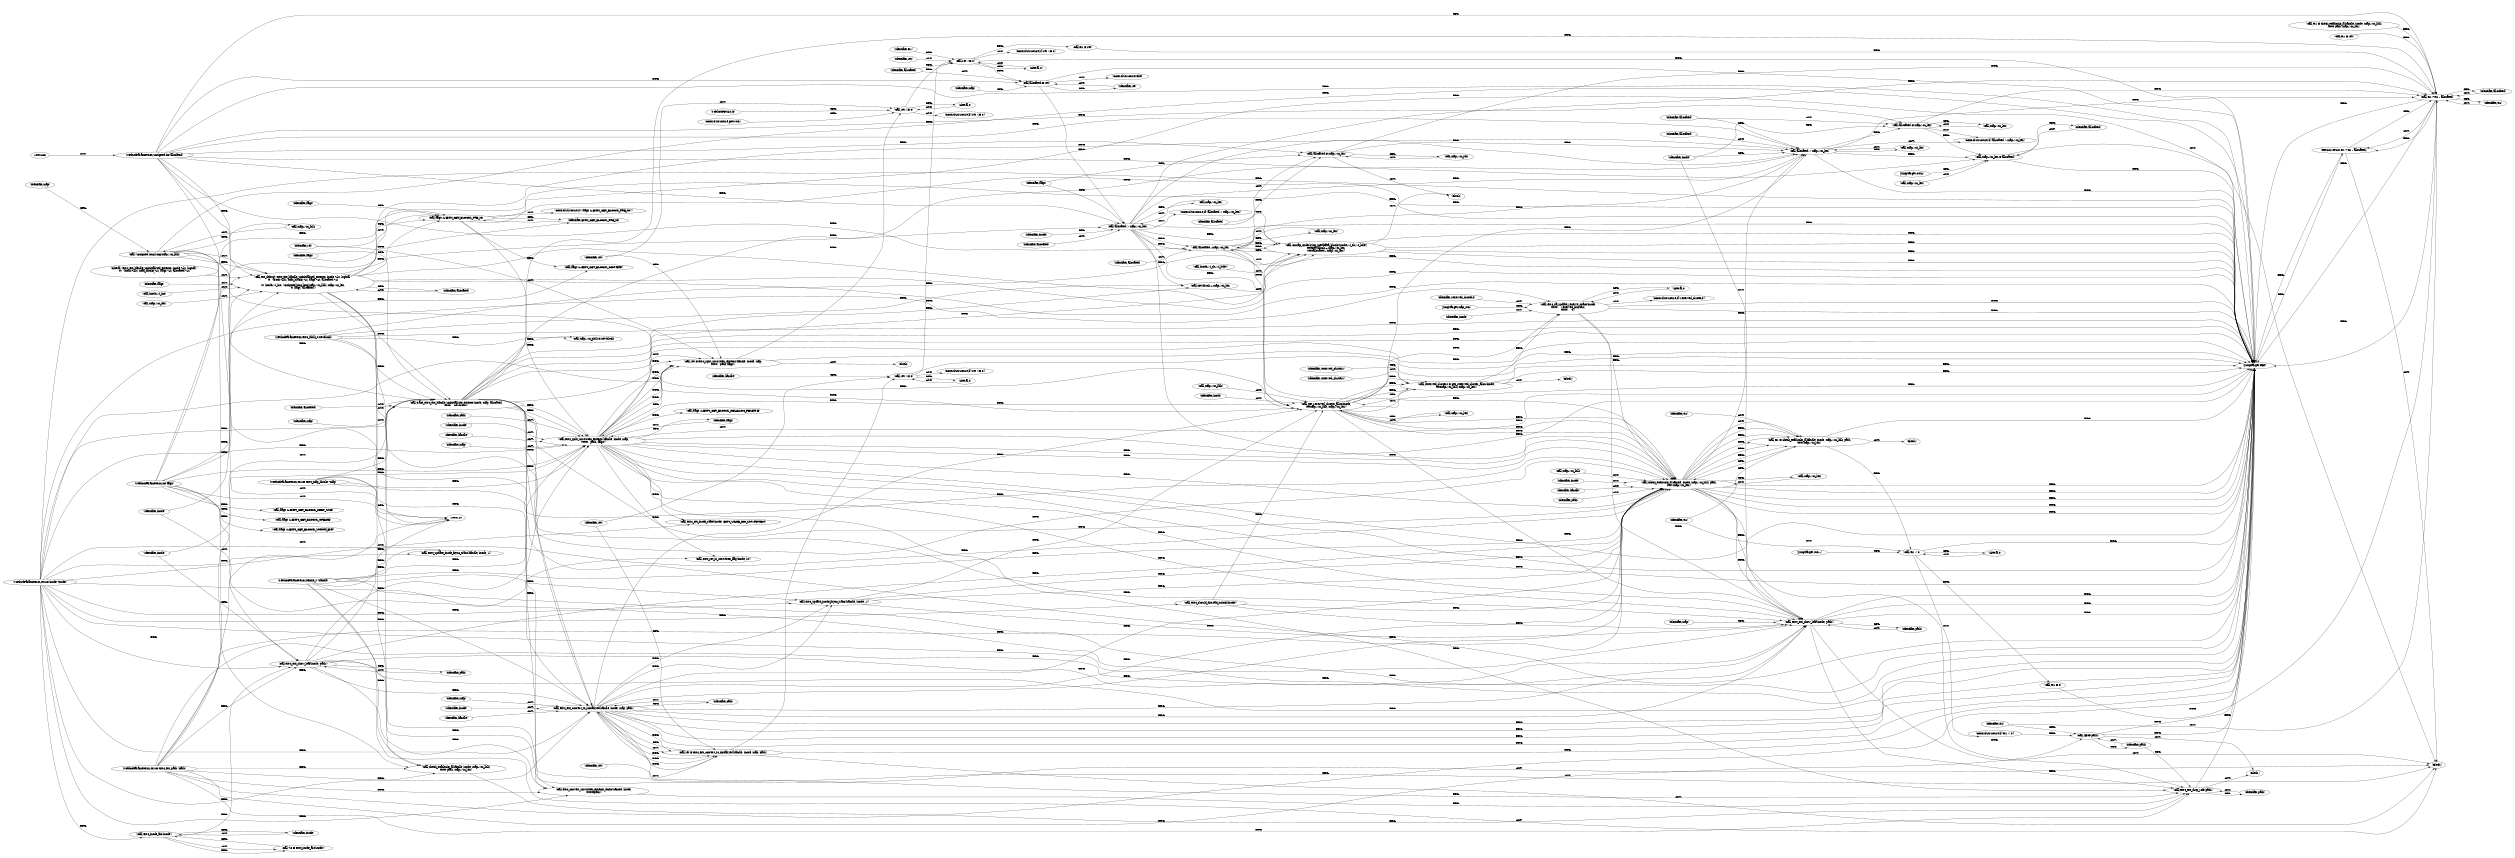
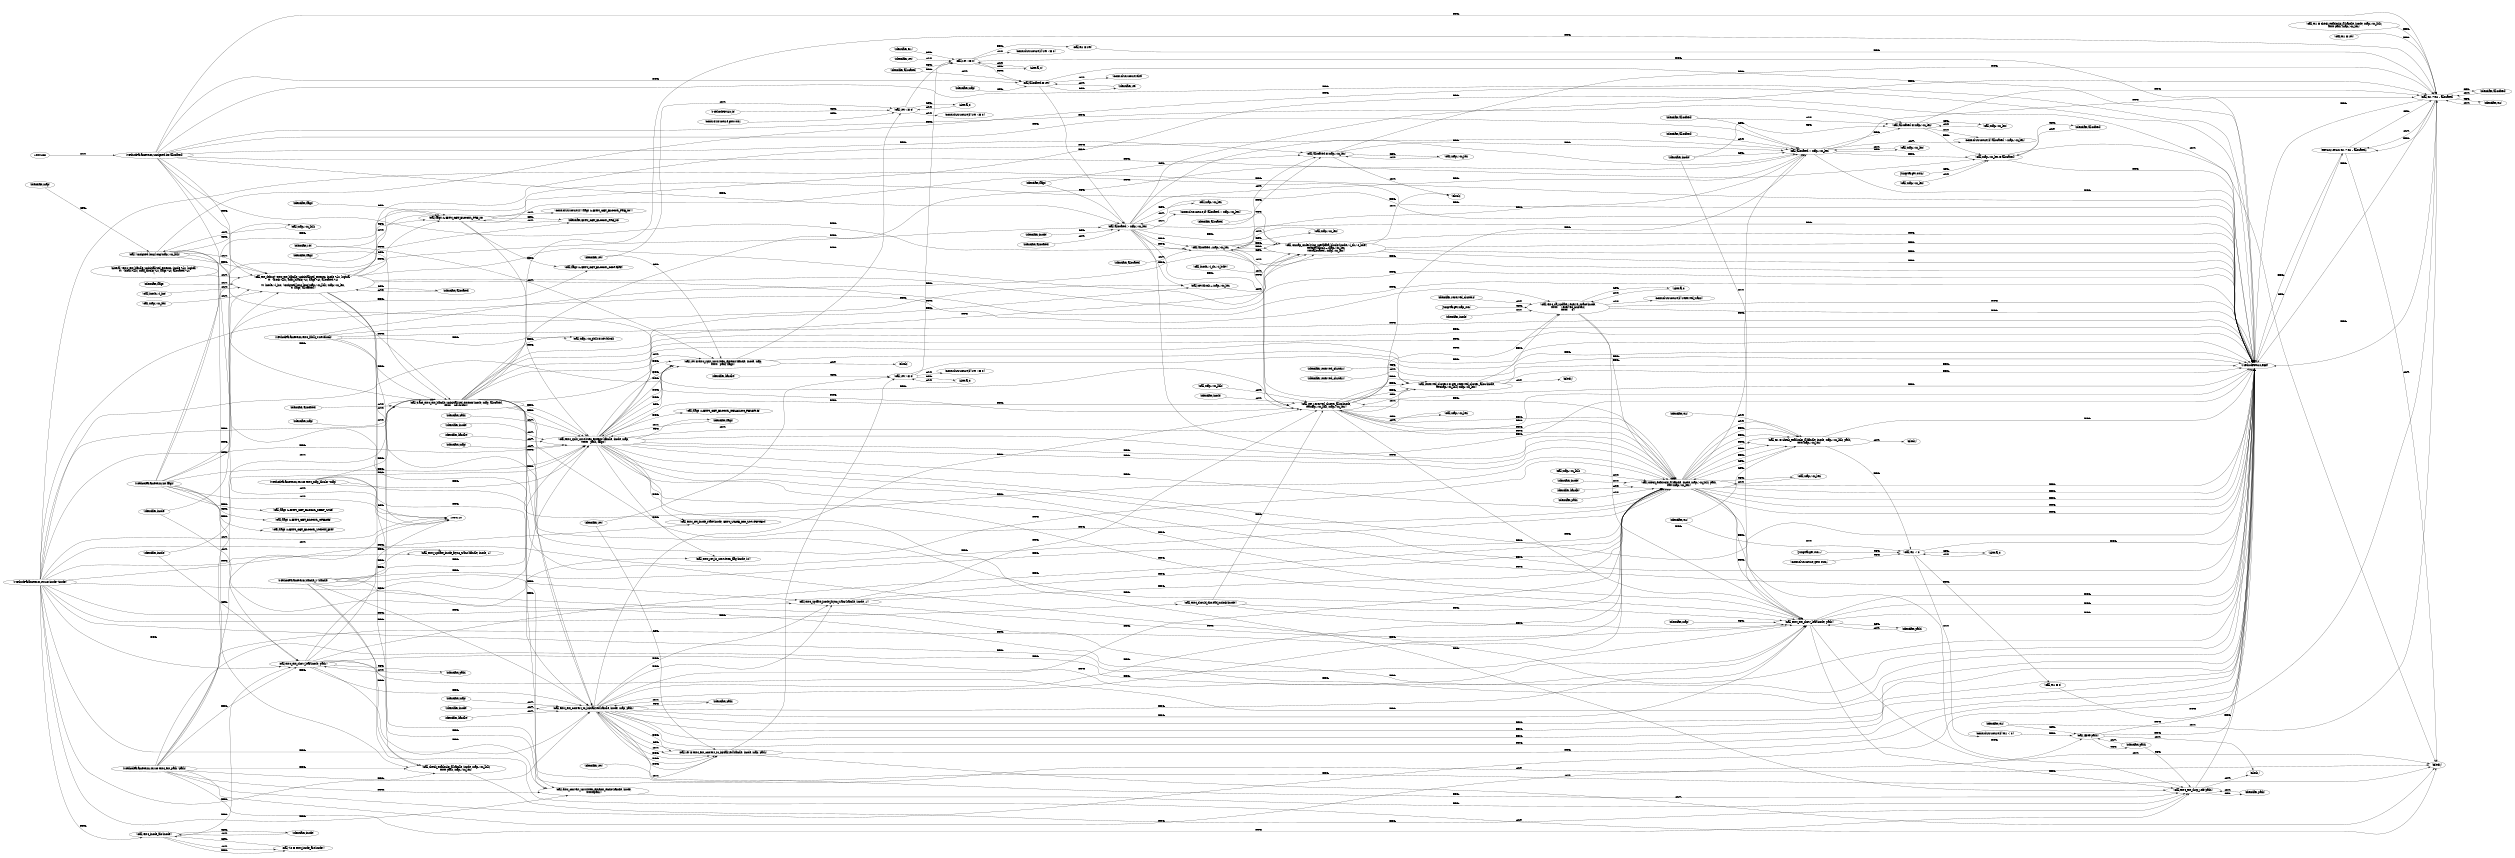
(1456, 14) -> (1456, 14)
(1679, 298) -> (1679, 298)
(2255, 366) -> (2255, 366)
none -> (237, 539)
(381, 545) -> (381, 545)
none -> (1809, 562)
